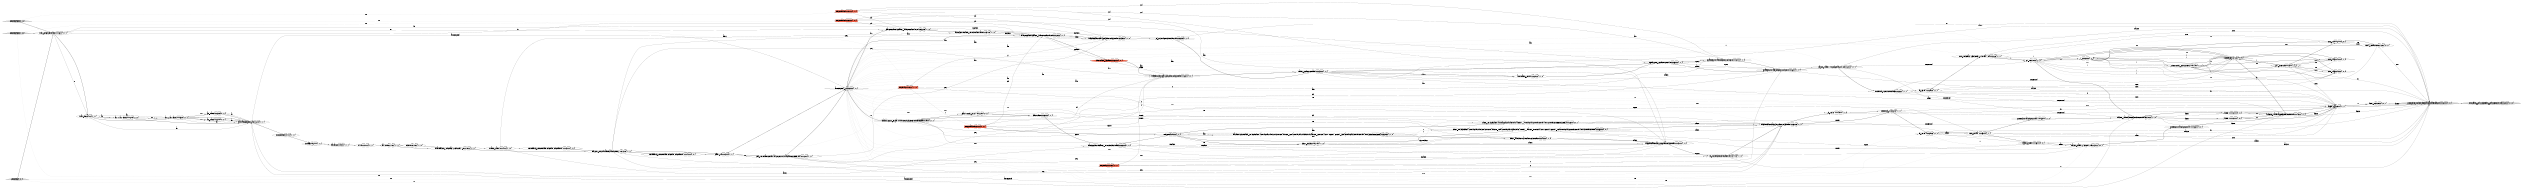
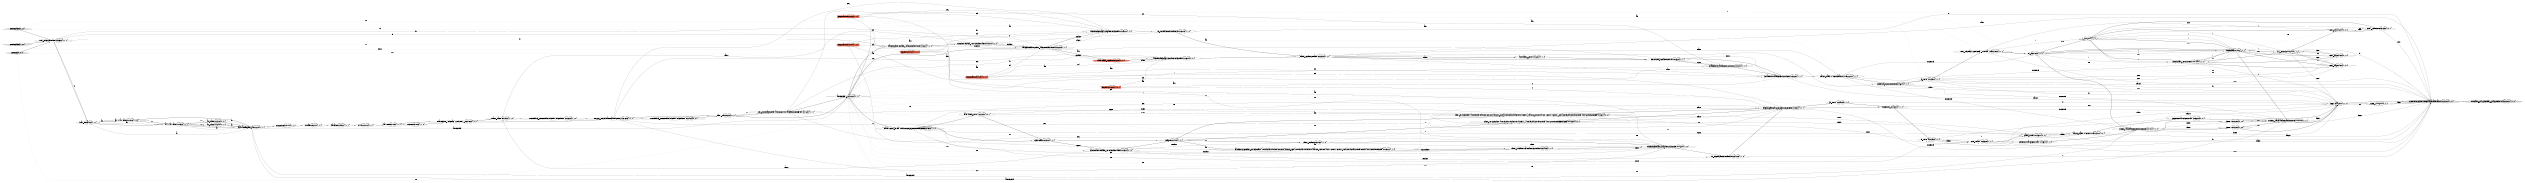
(1069, 133) -> (1107, 141)
(379, 176) -> (380, 49)
